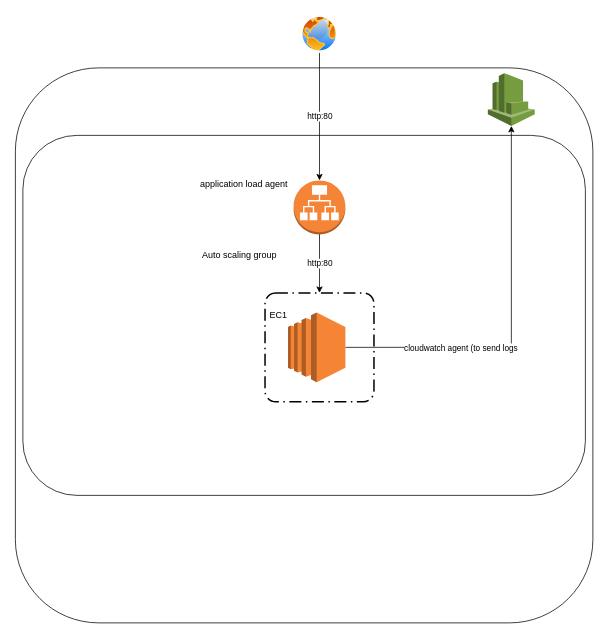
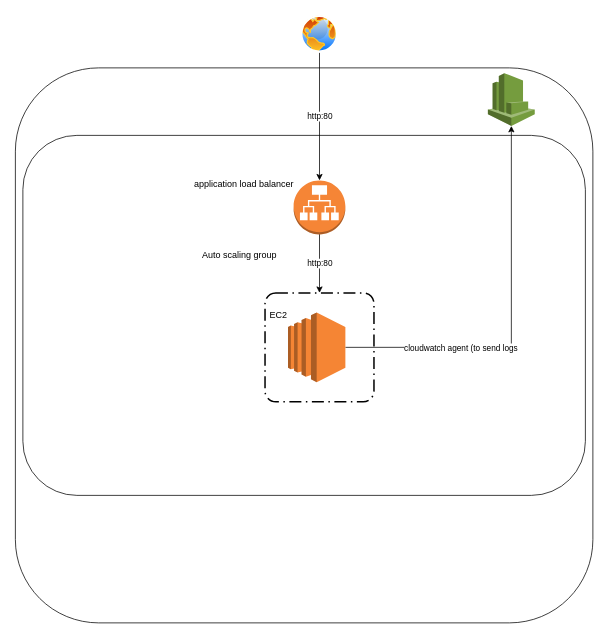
(244, 184) -> (244, 184)
(279, 315) -> (279, 315)
